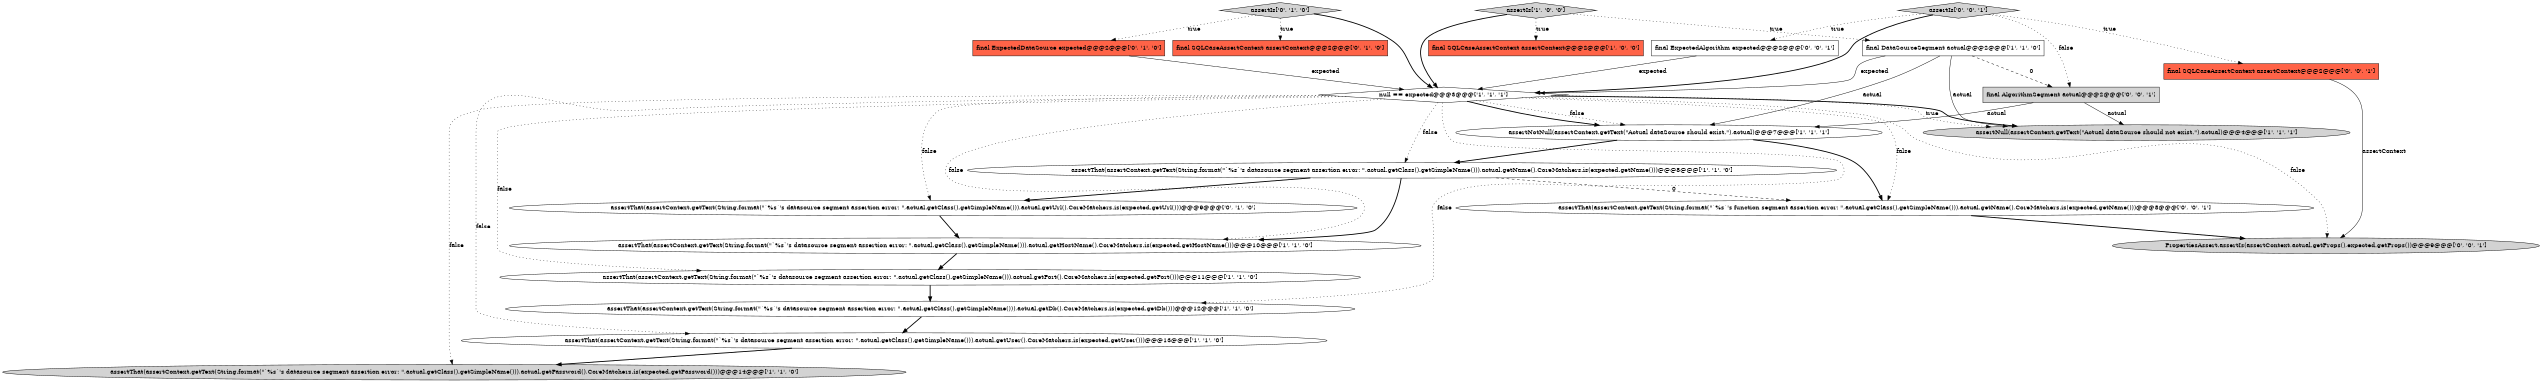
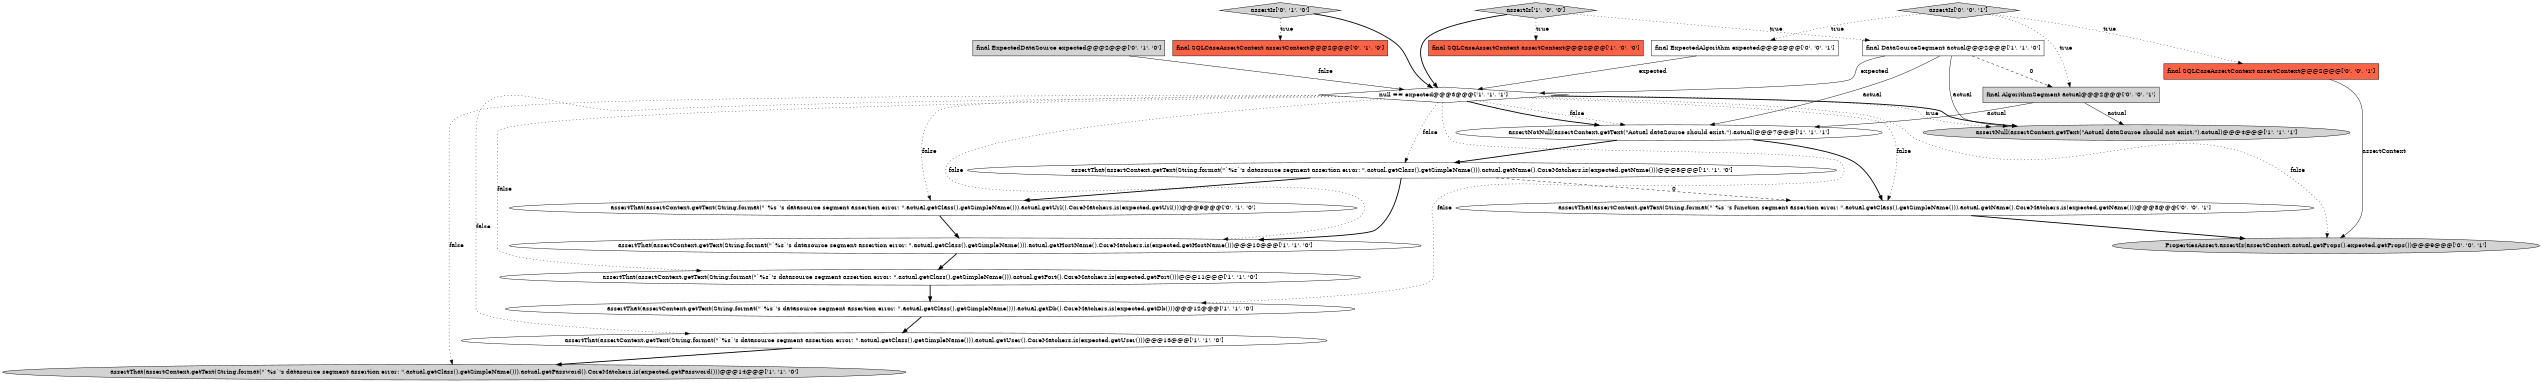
(1186, 27) -> none
(1069, 48) -> (1069, 48)
(2066, 48) -> (2066, 48)
(1326, 72) -> (1326, 72)
(1743, 78) -> none
